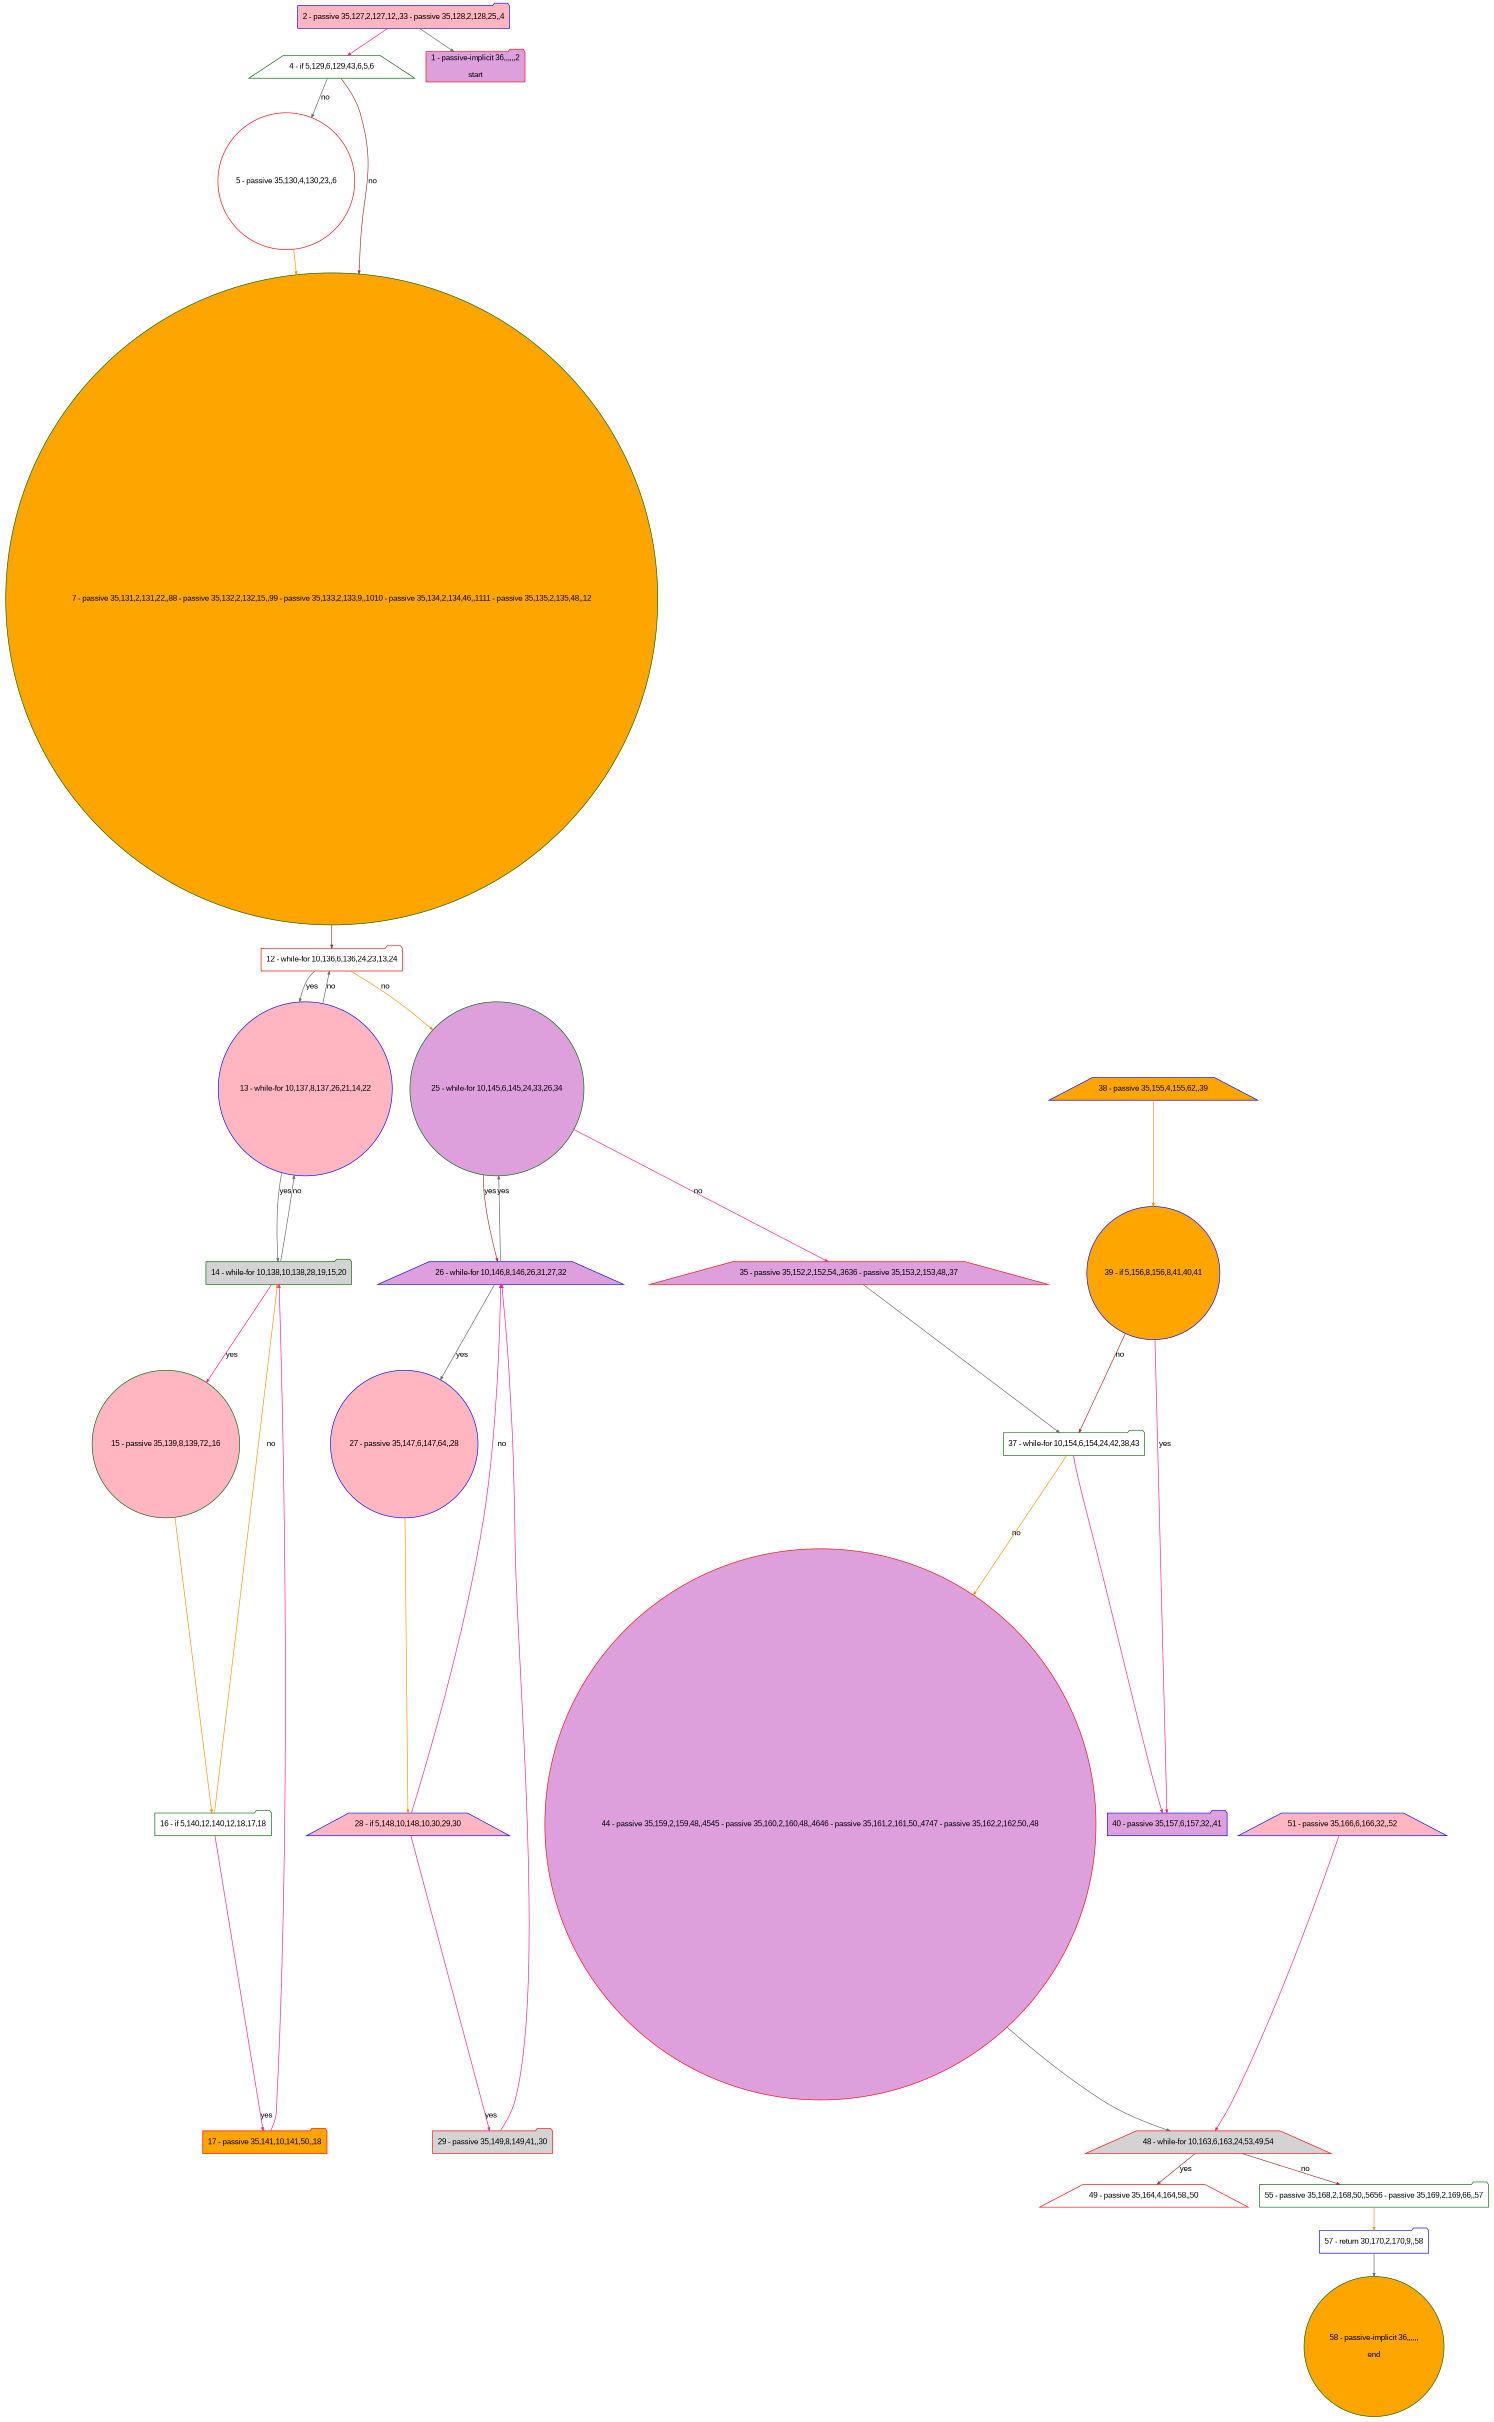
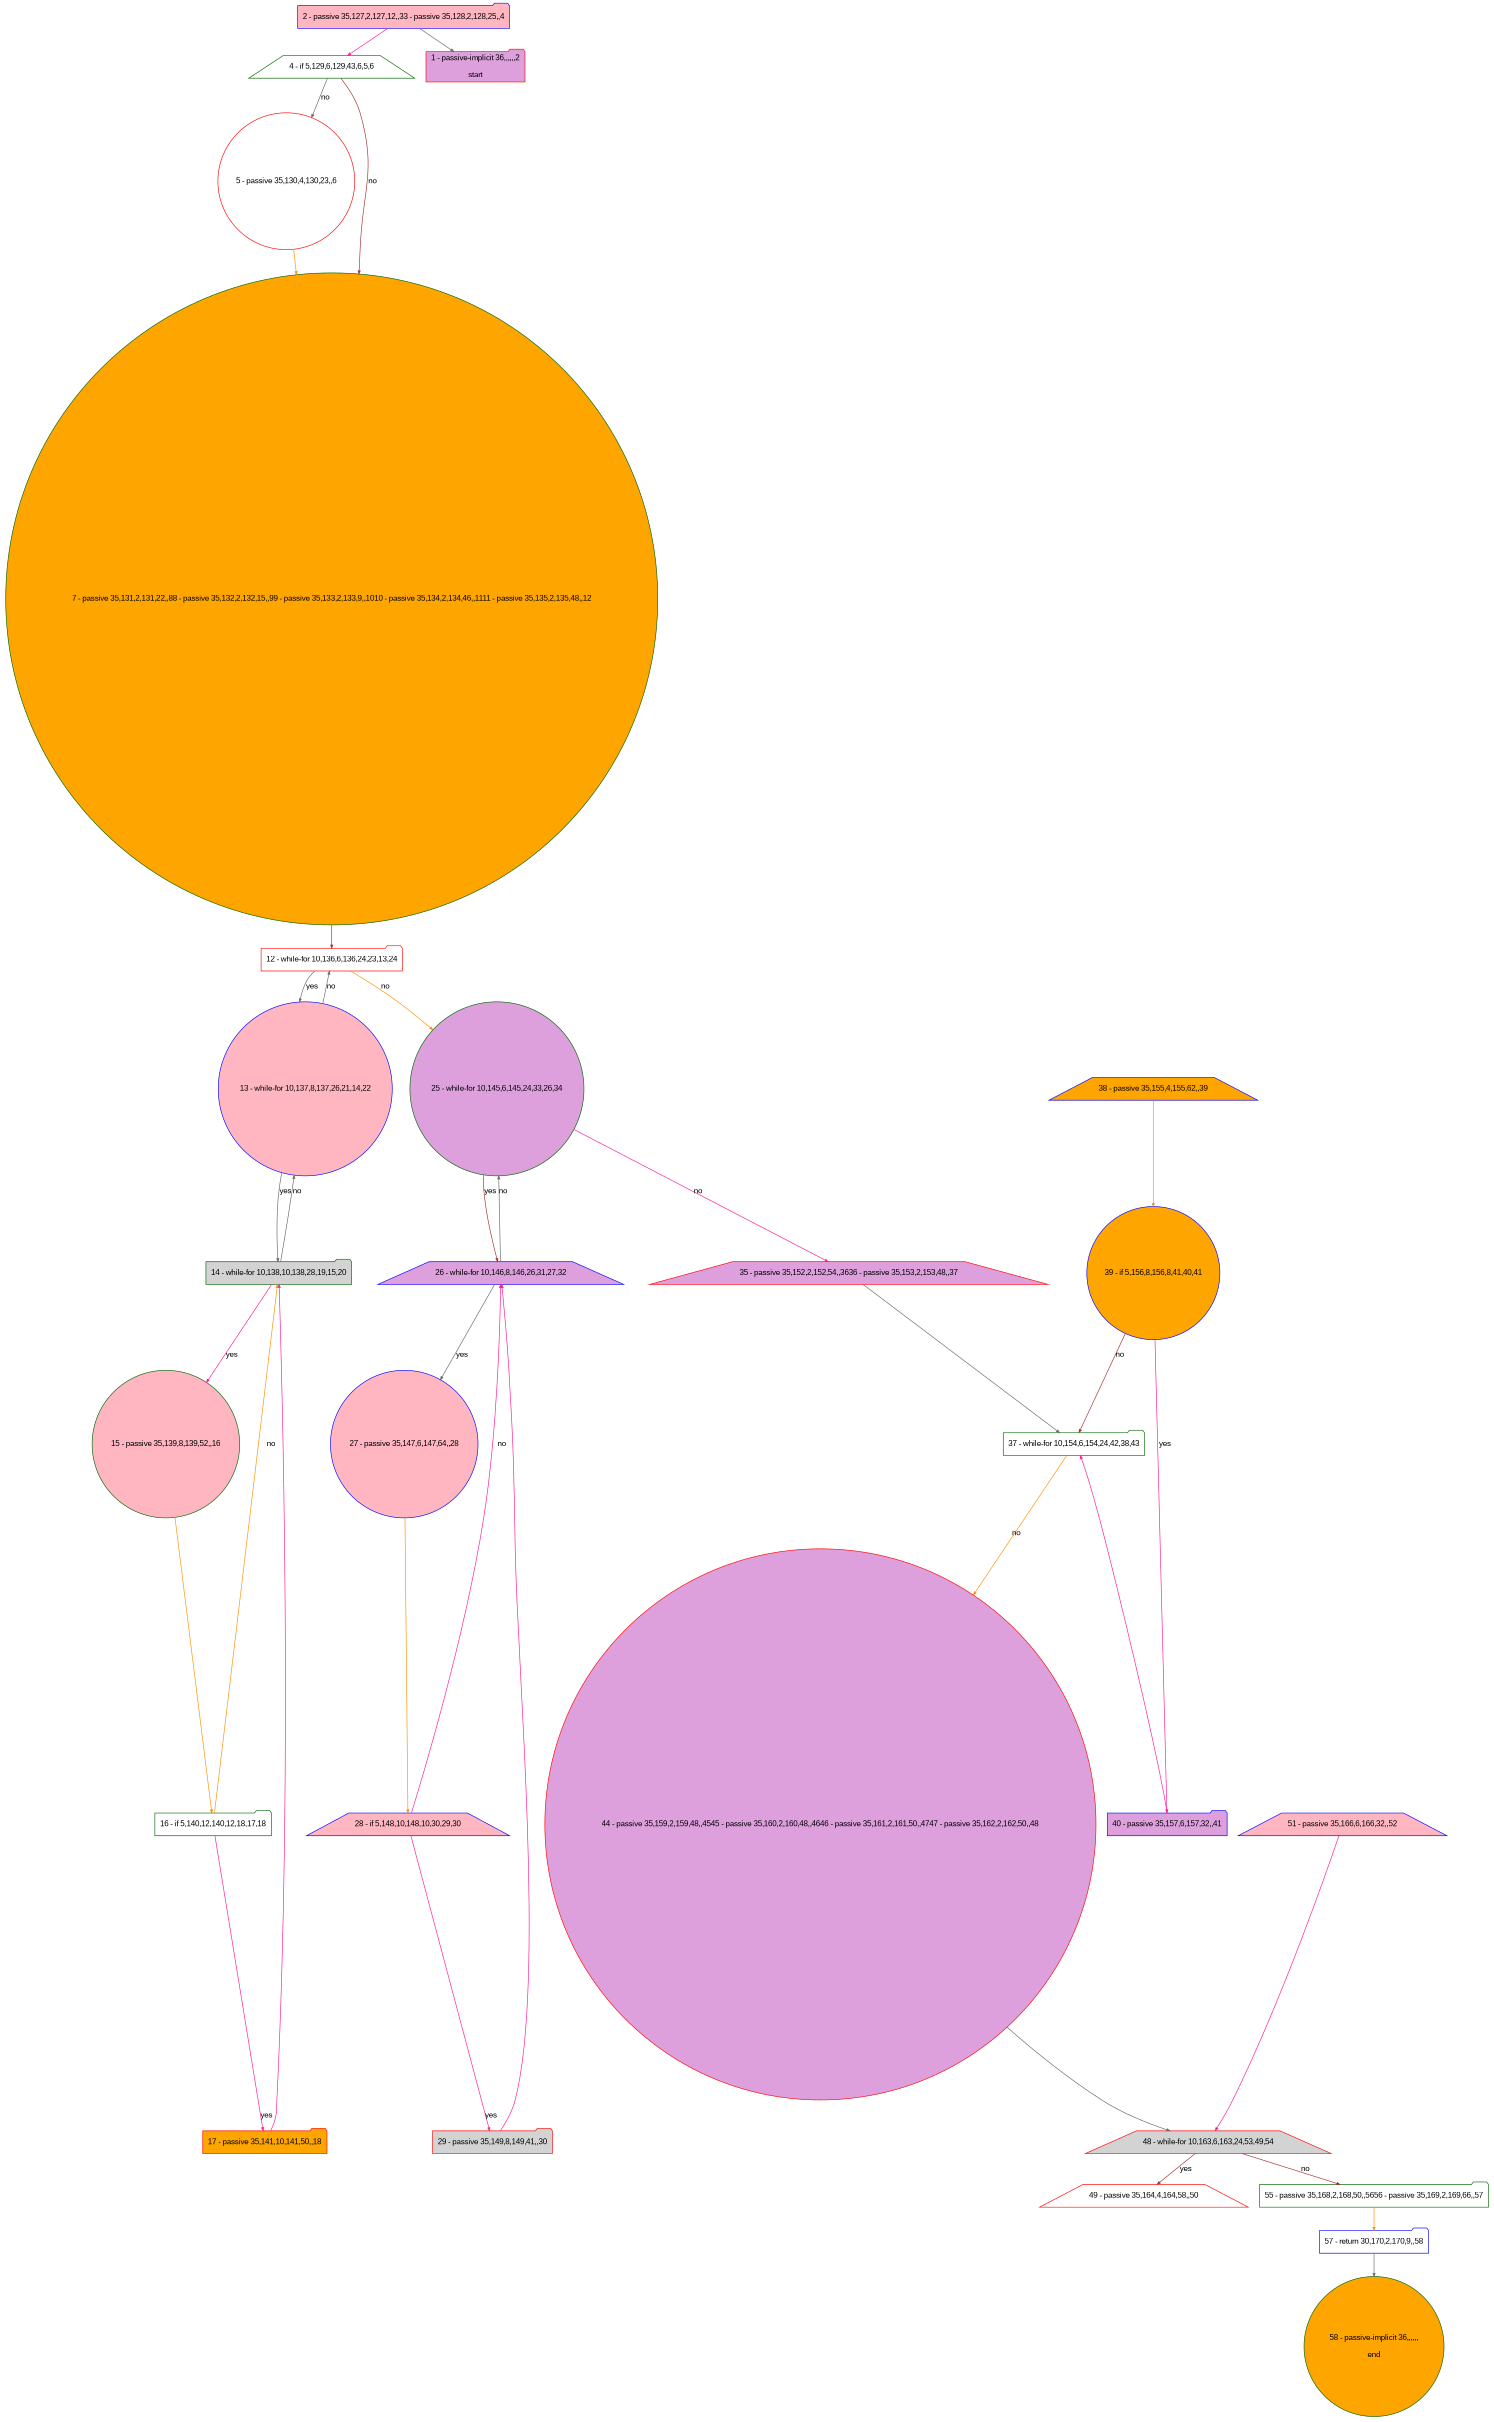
(503, 1191) -> (503, 1191)
(166, 1444) -> (166, 1444)
(1117, 1633) -> (1128, 1635)
